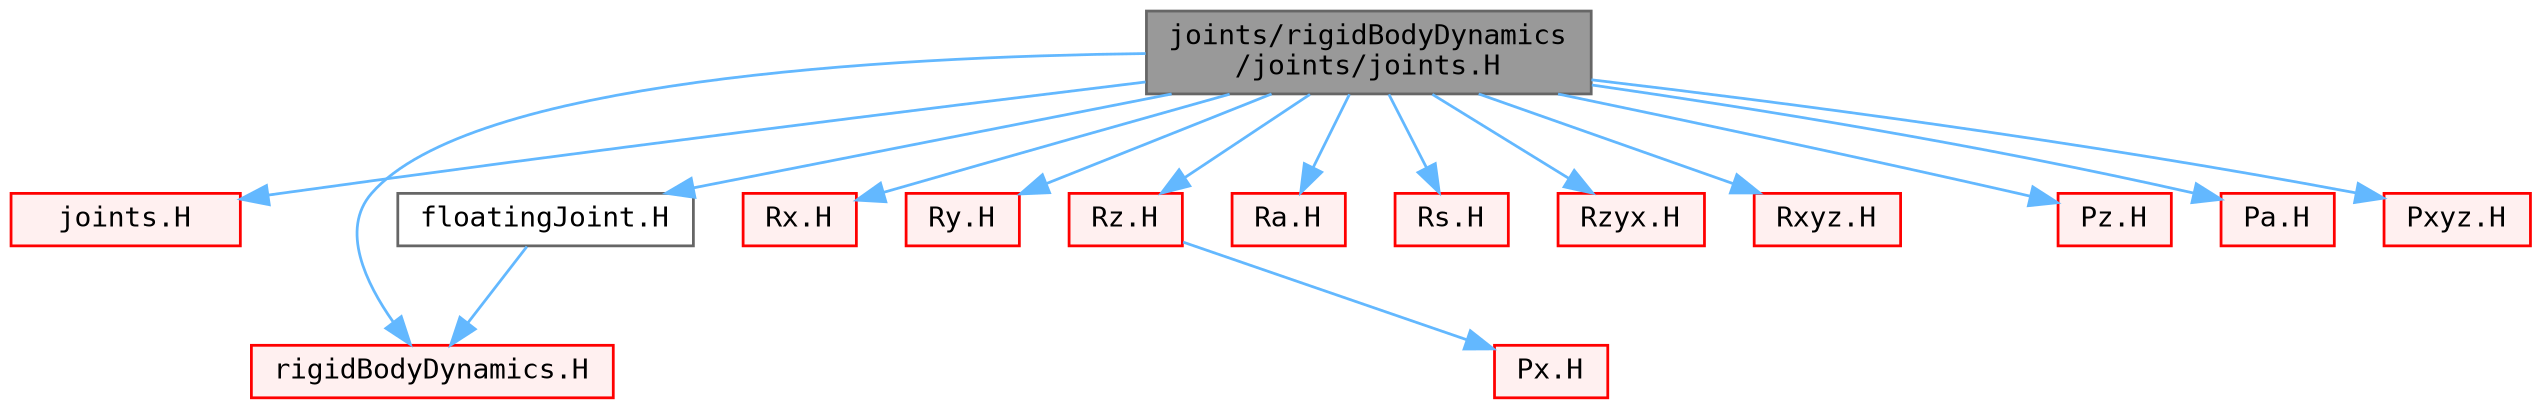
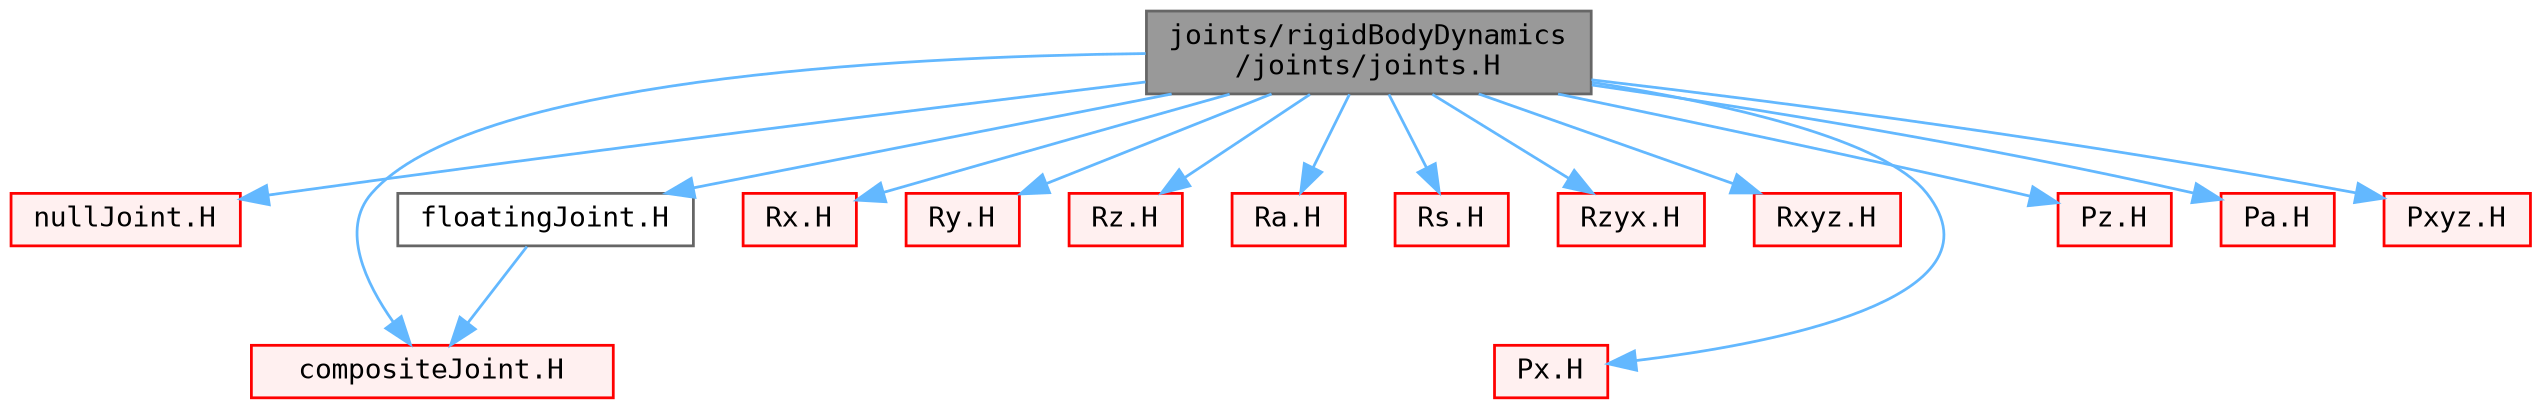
(126, 220) -> (126, 220)
(1325, 291) -> (1934, 210)
(432, 372) -> (432, 372)
